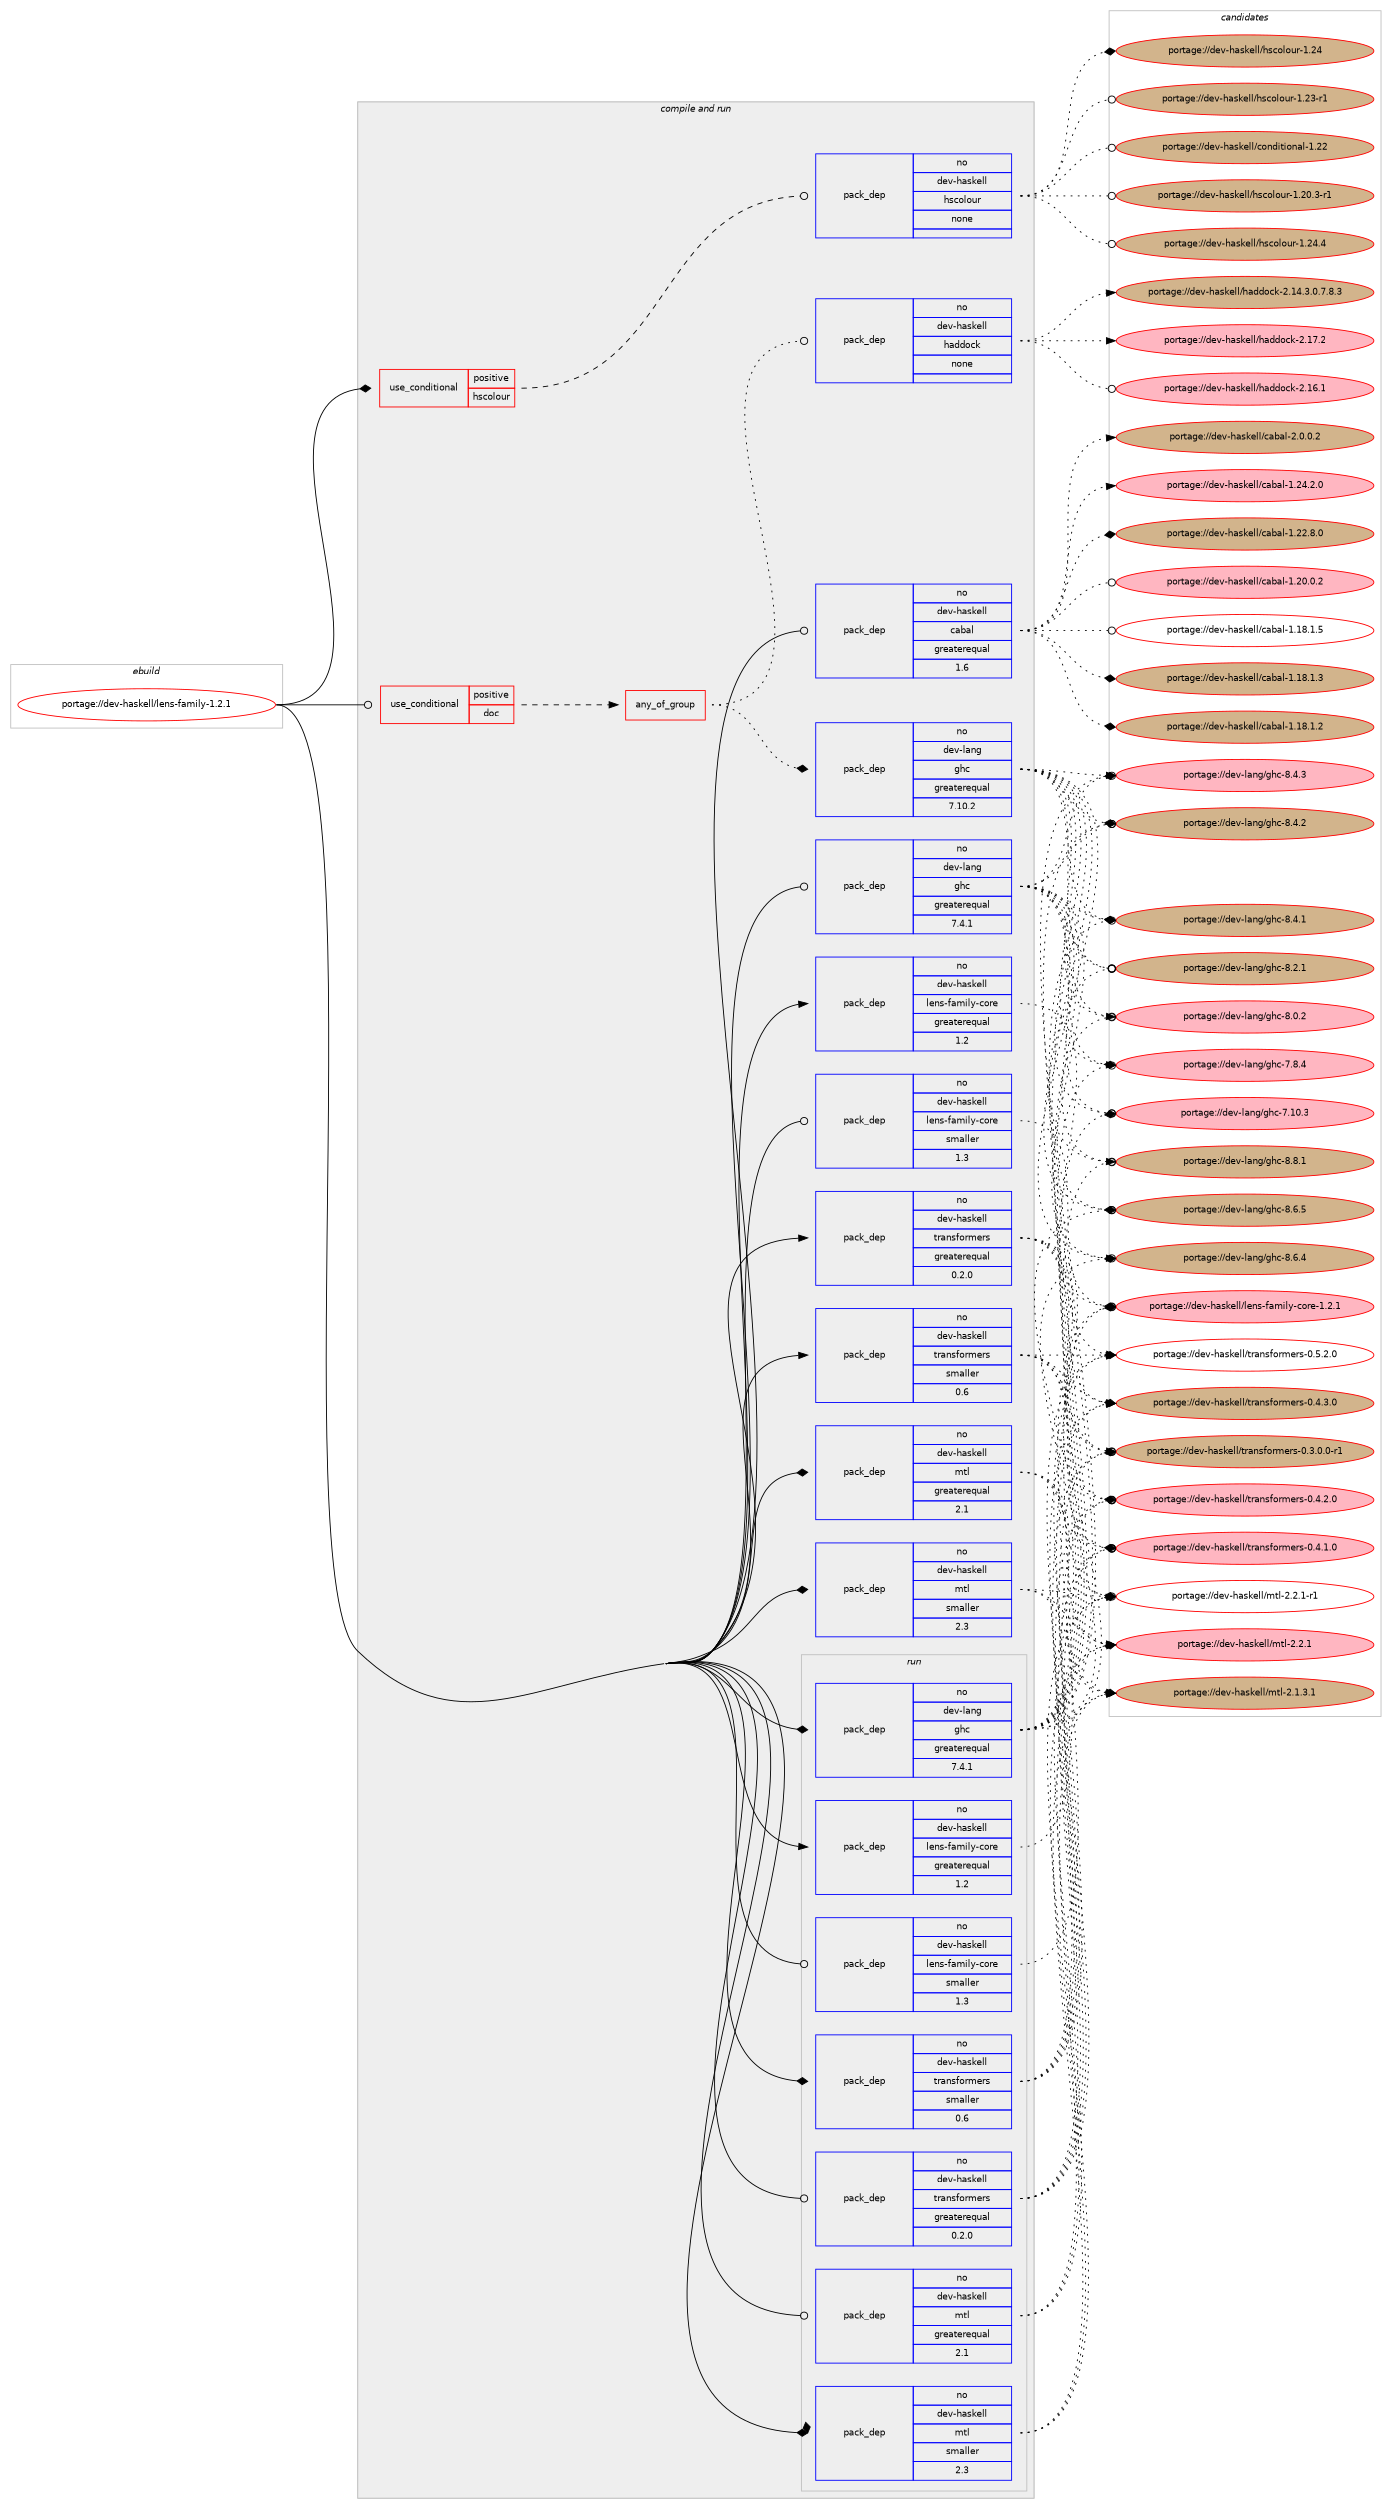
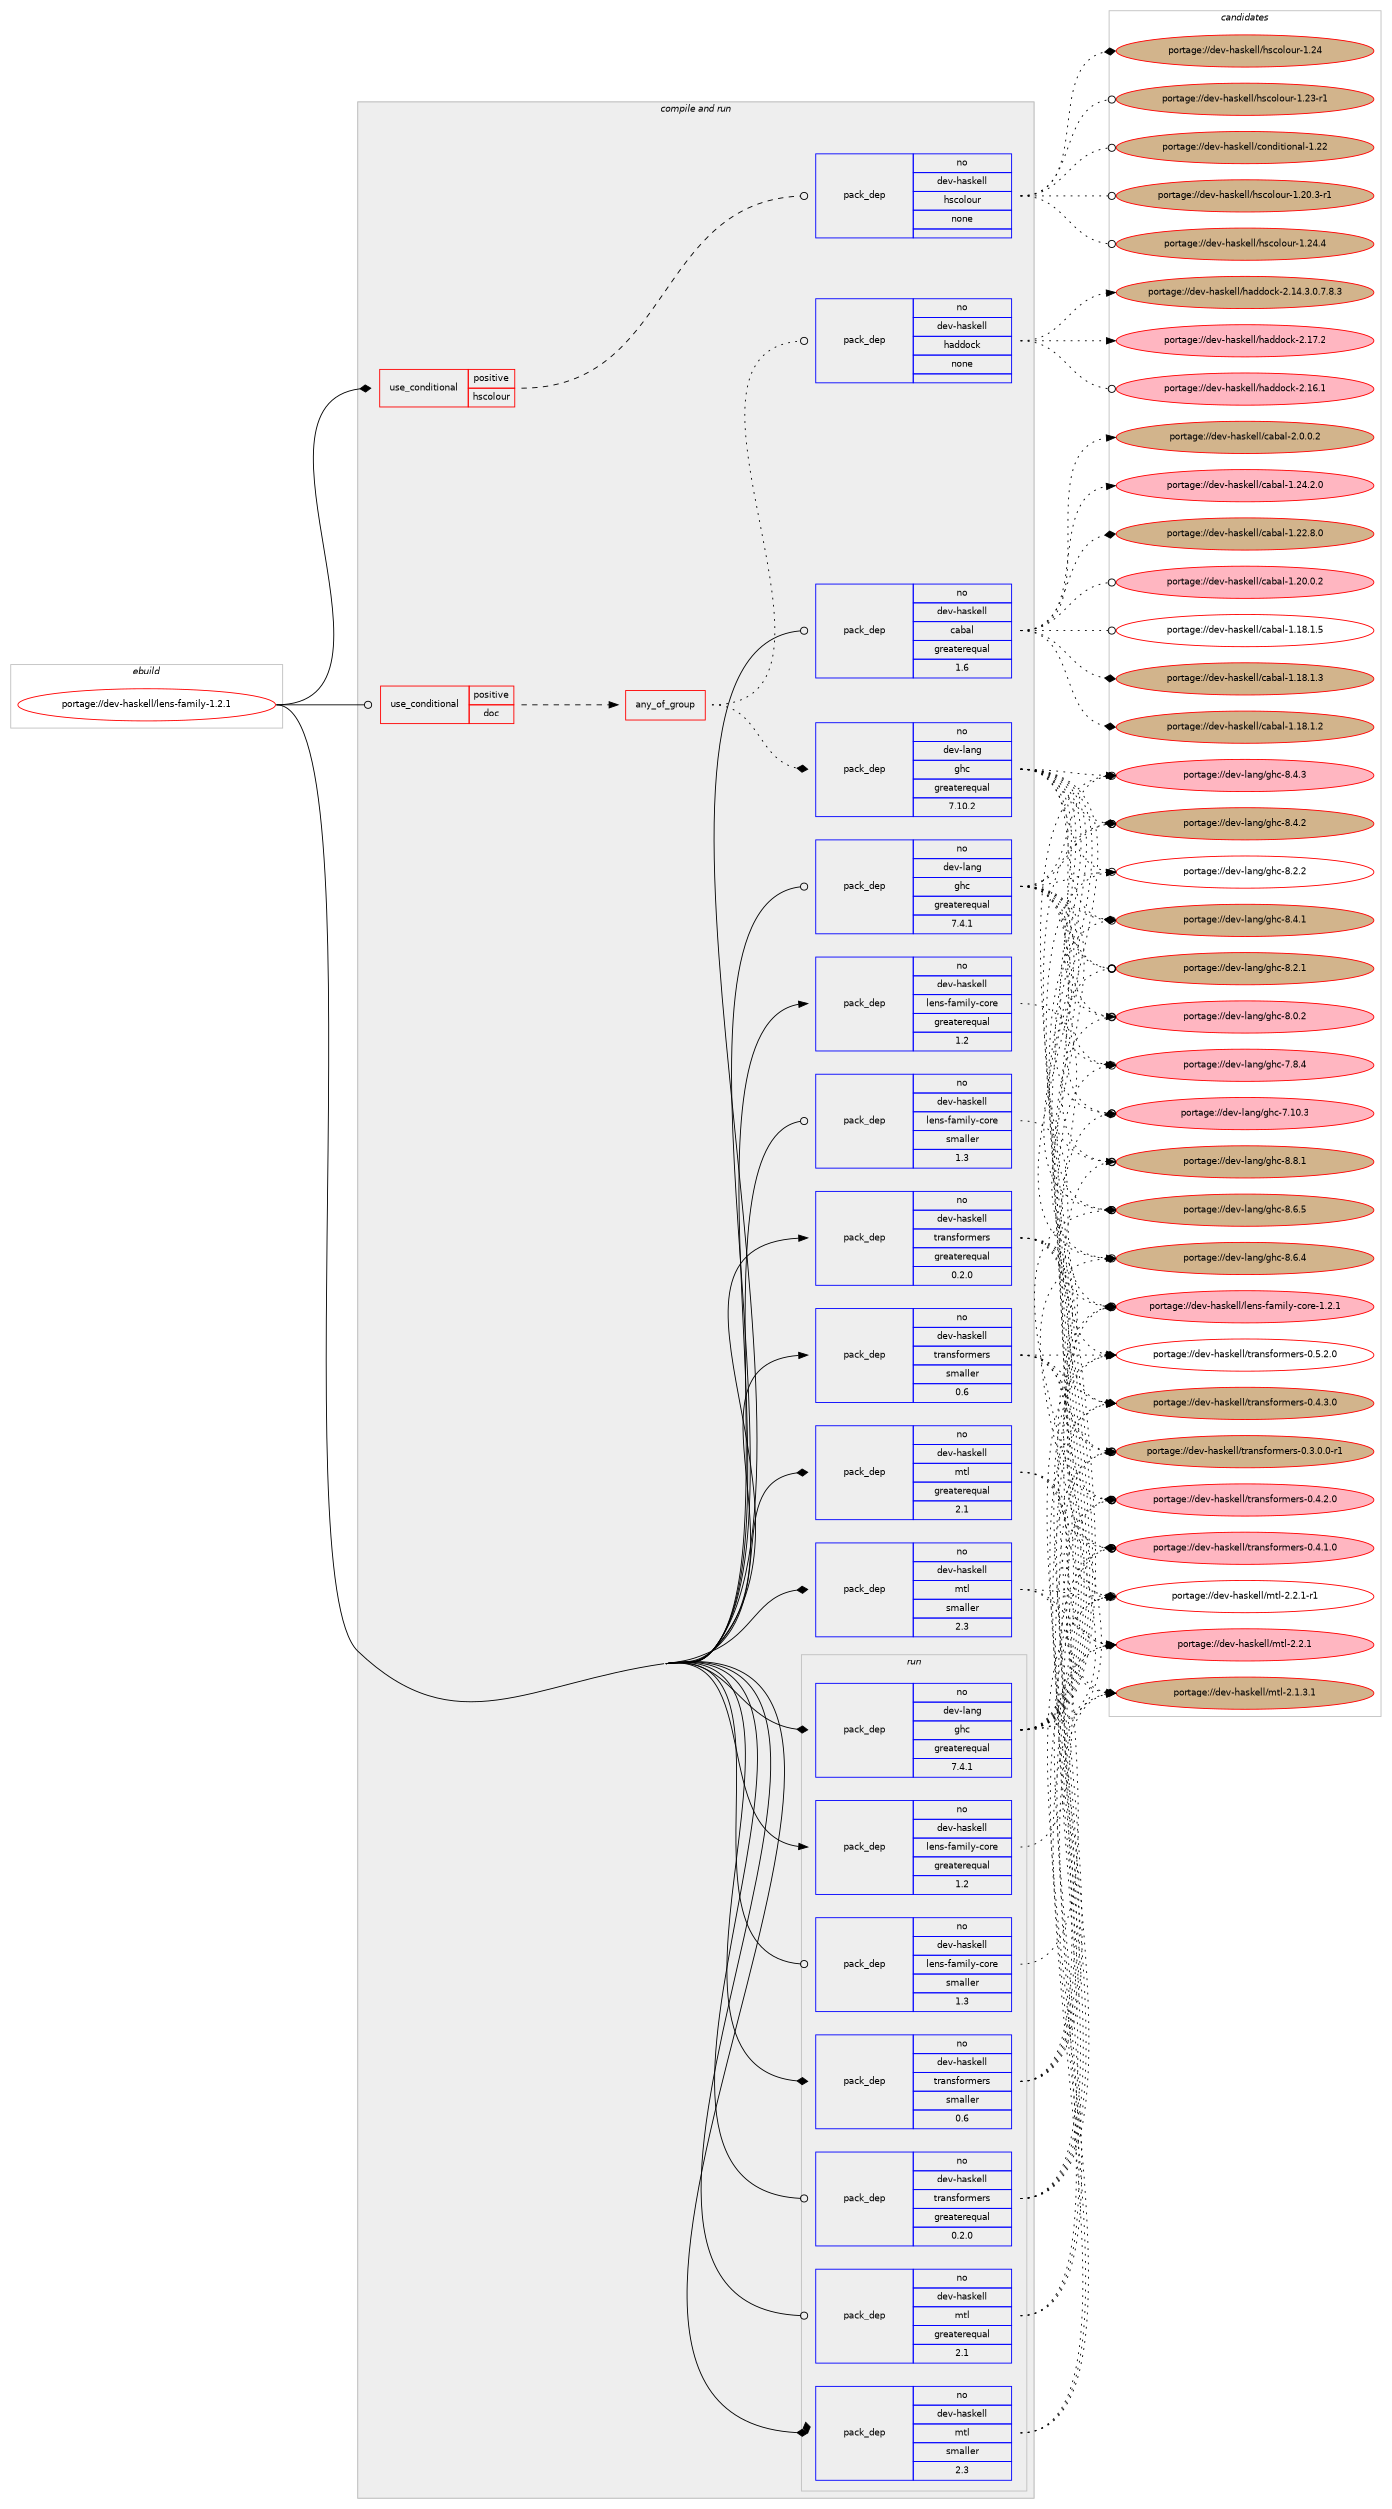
none -> (1245, 872)
